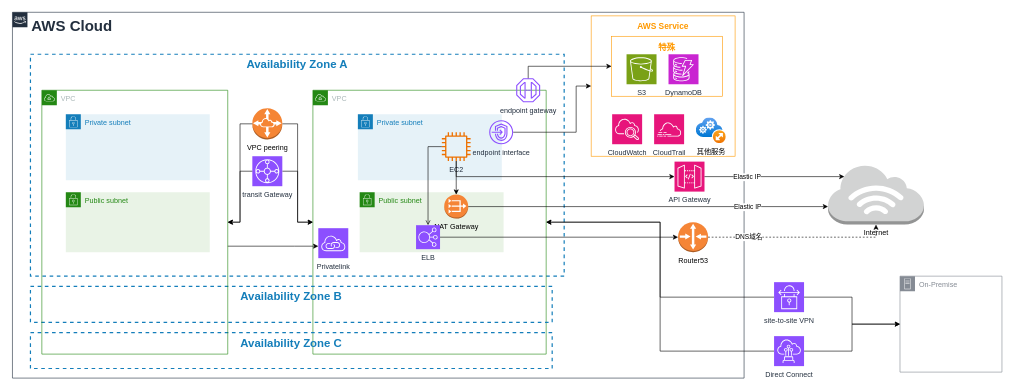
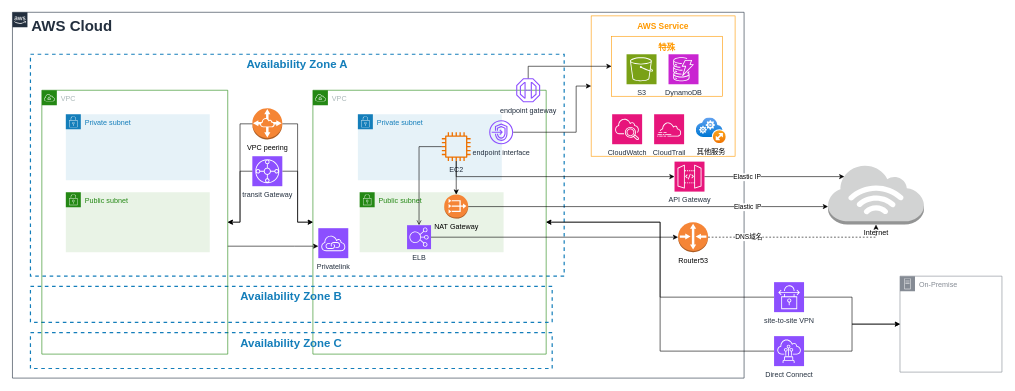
(428, 237) -> (419, 237)
